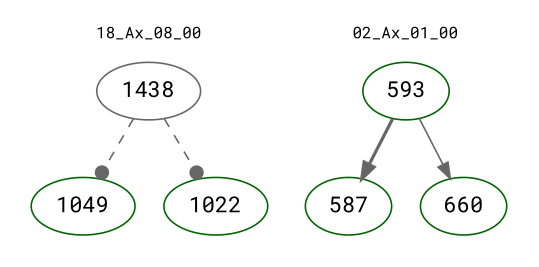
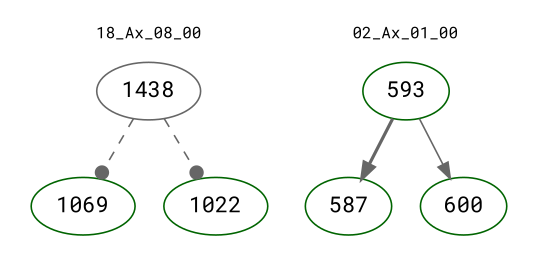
(83, 206) -> (83, 206)
(464, 206) -> (464, 206)
